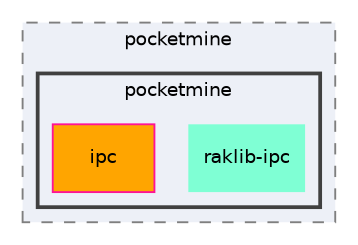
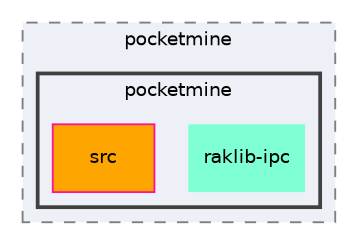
(104, 158) -> (104, 158)
